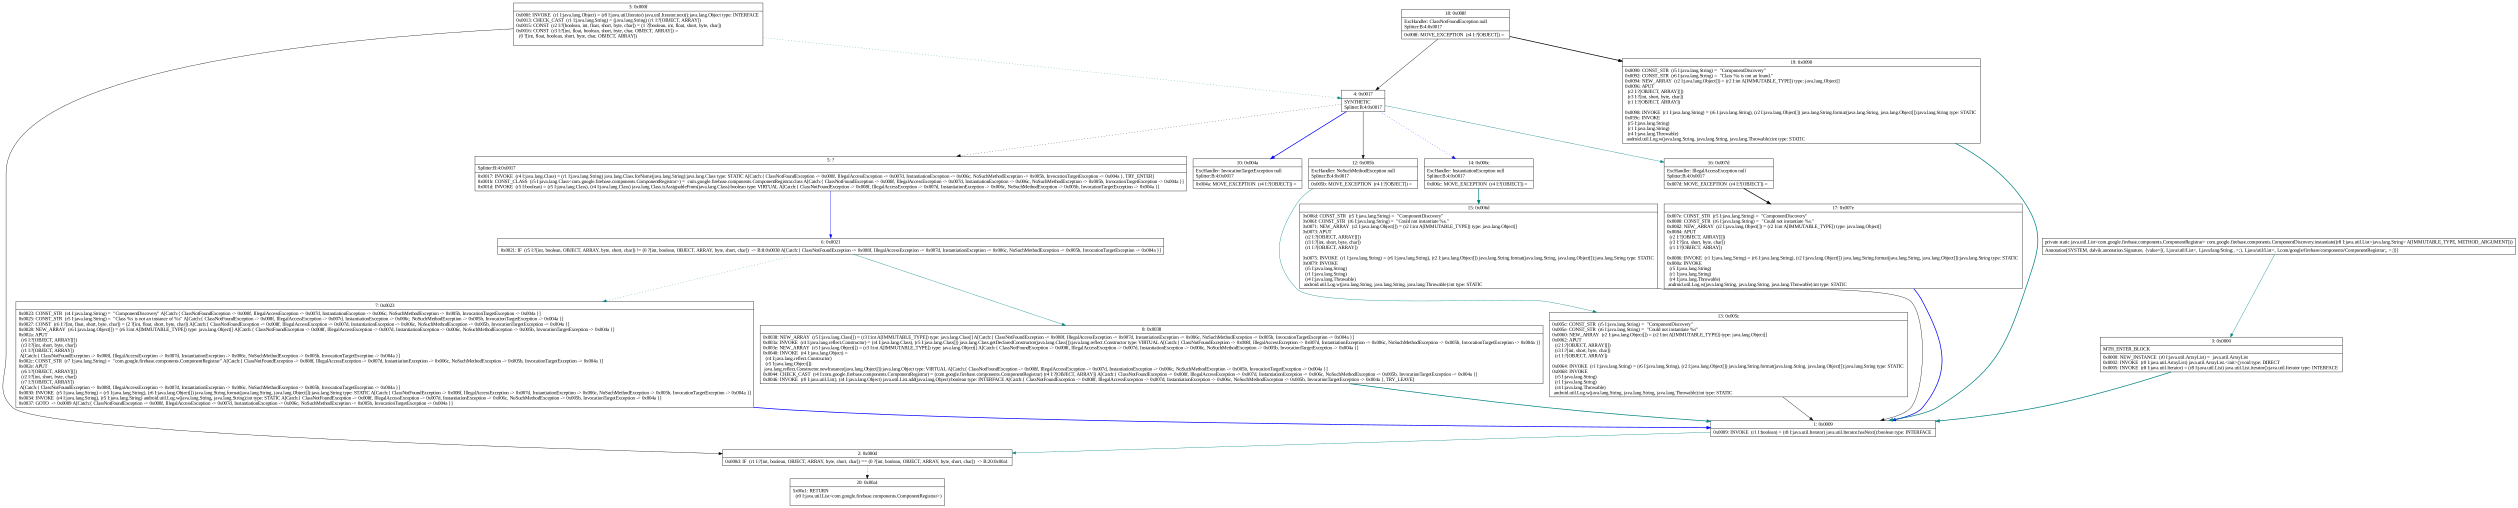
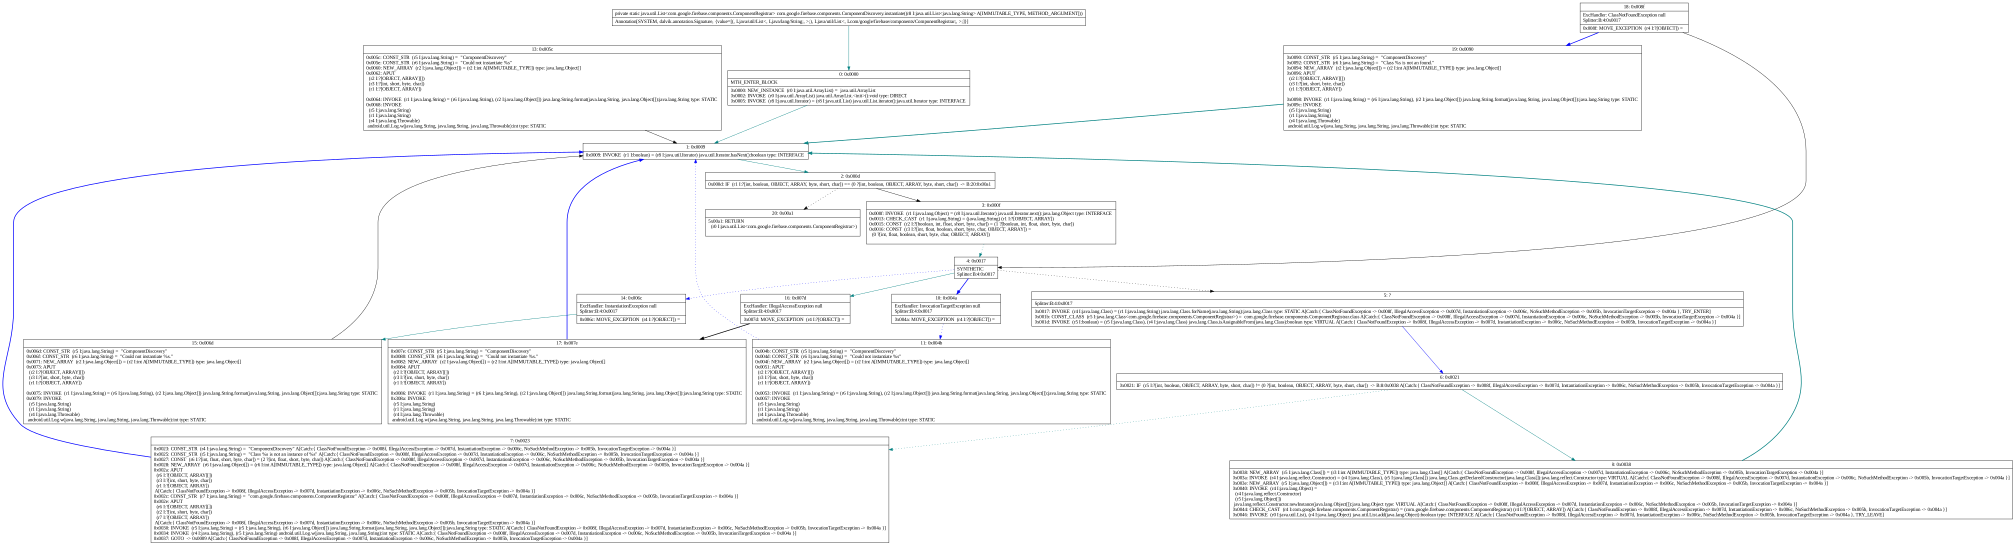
(1564, 48) -> (1584, 38)
(1644, 118) -> (1305, 105)
(1363, 174) -> none
(1479, 194) -> (481, 325)
(1686, 263) -> (410, 399)
(5, 371) -> (897, 195)
none -> (931, 382)
(2057, 404) -> (763, 124)
